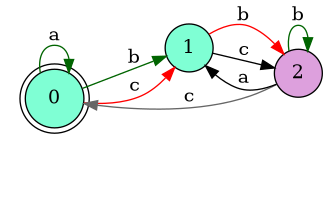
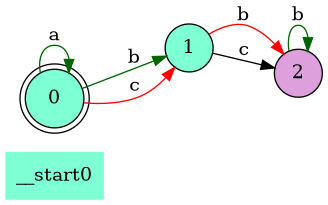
(243, 89) -> none
(189, 108) -> none
none -> (55, 176)
